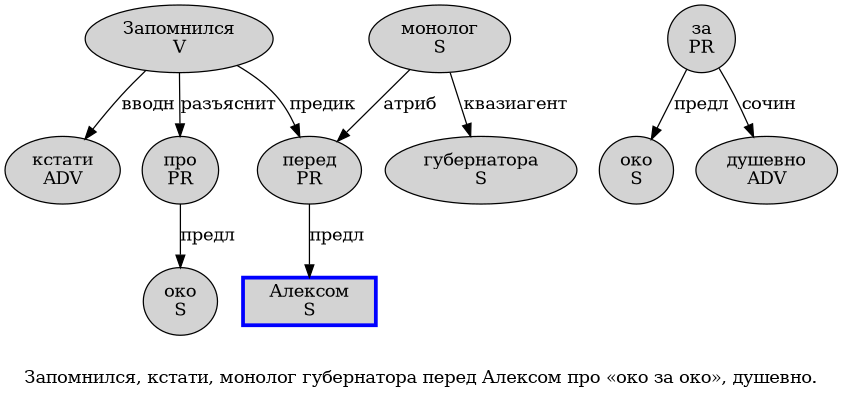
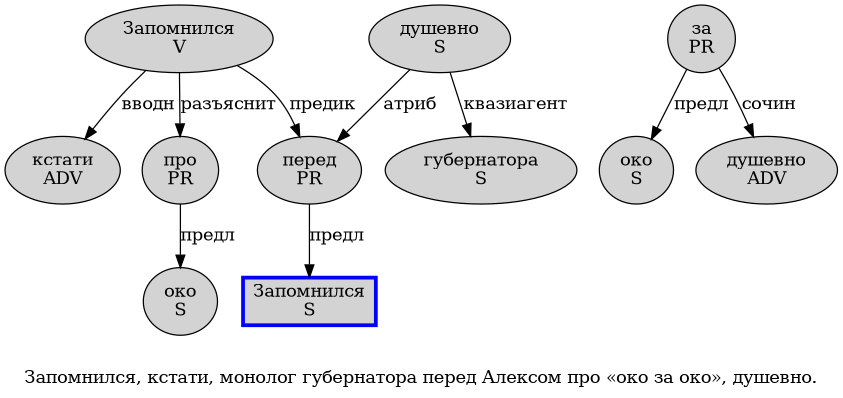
(440, 39) -> (440, 39)
(309, 301) -> (309, 301)
